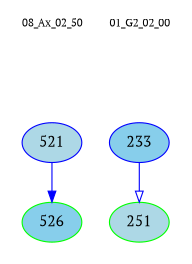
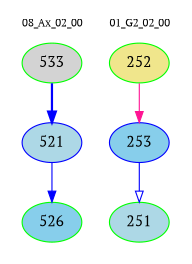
(53, 24) -> (53, 24)
none -> (52, 63)
none -> (139, 63)
(139, 143) -> (139, 143)
